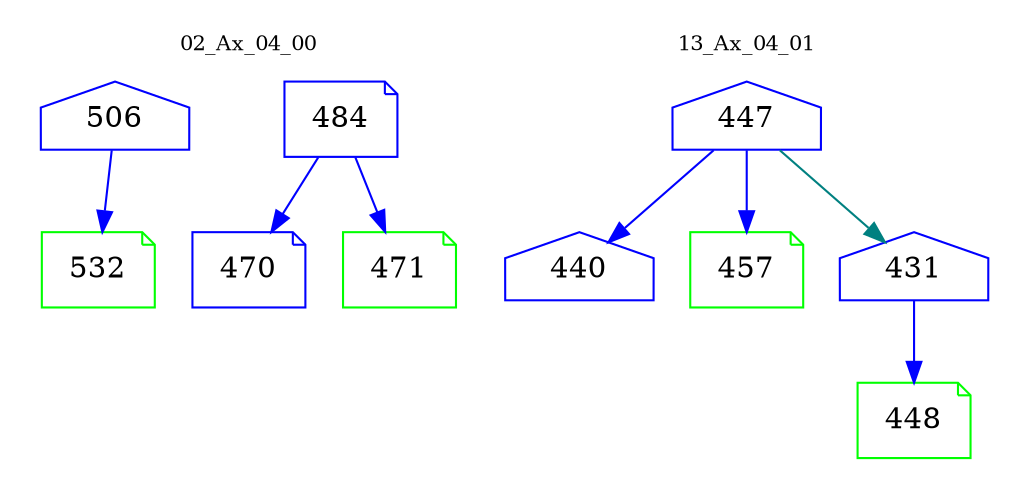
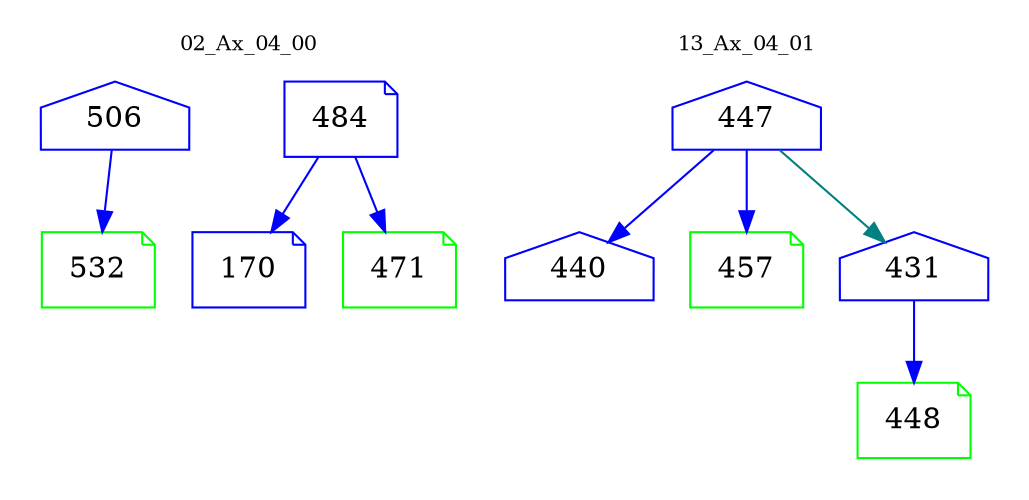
(249, 270) -> (249, 270)
